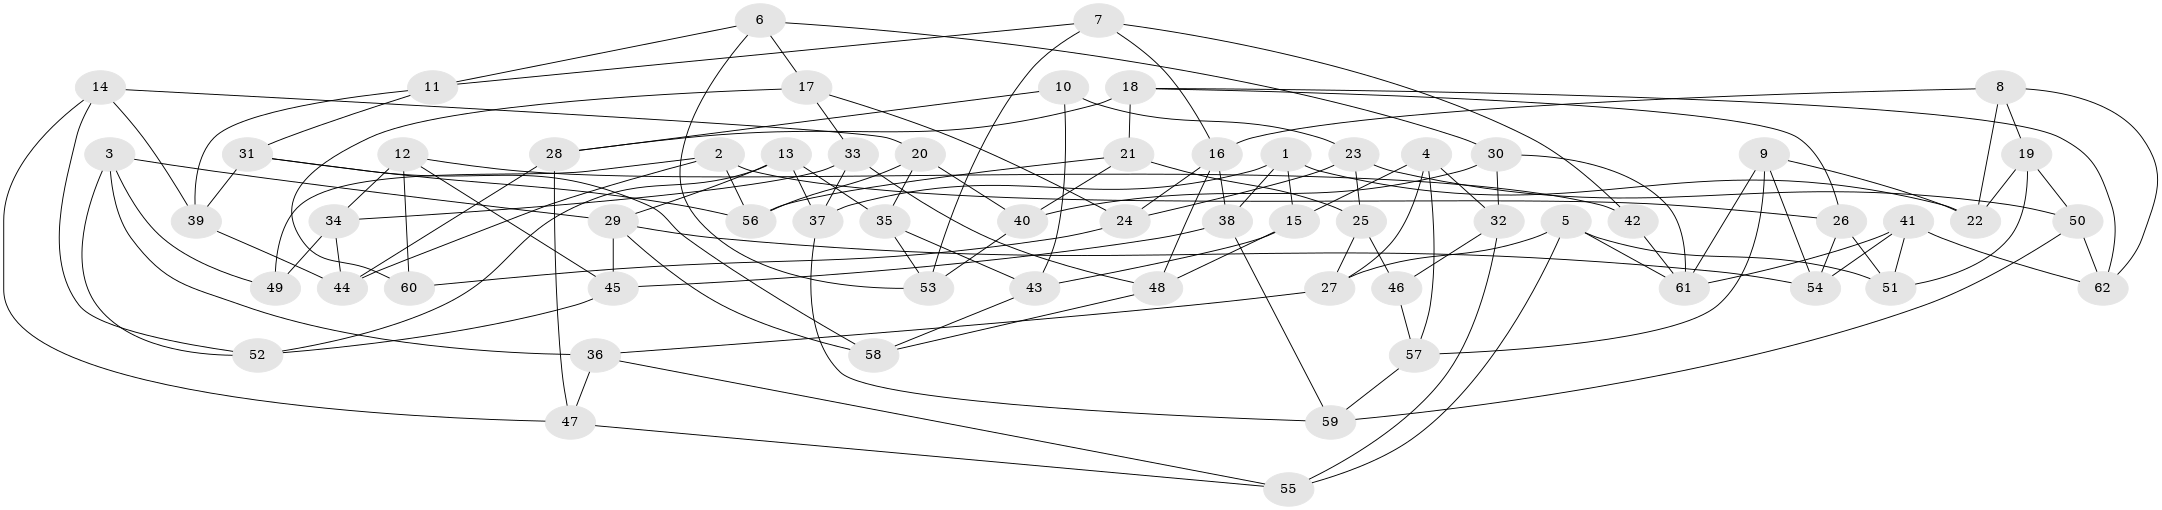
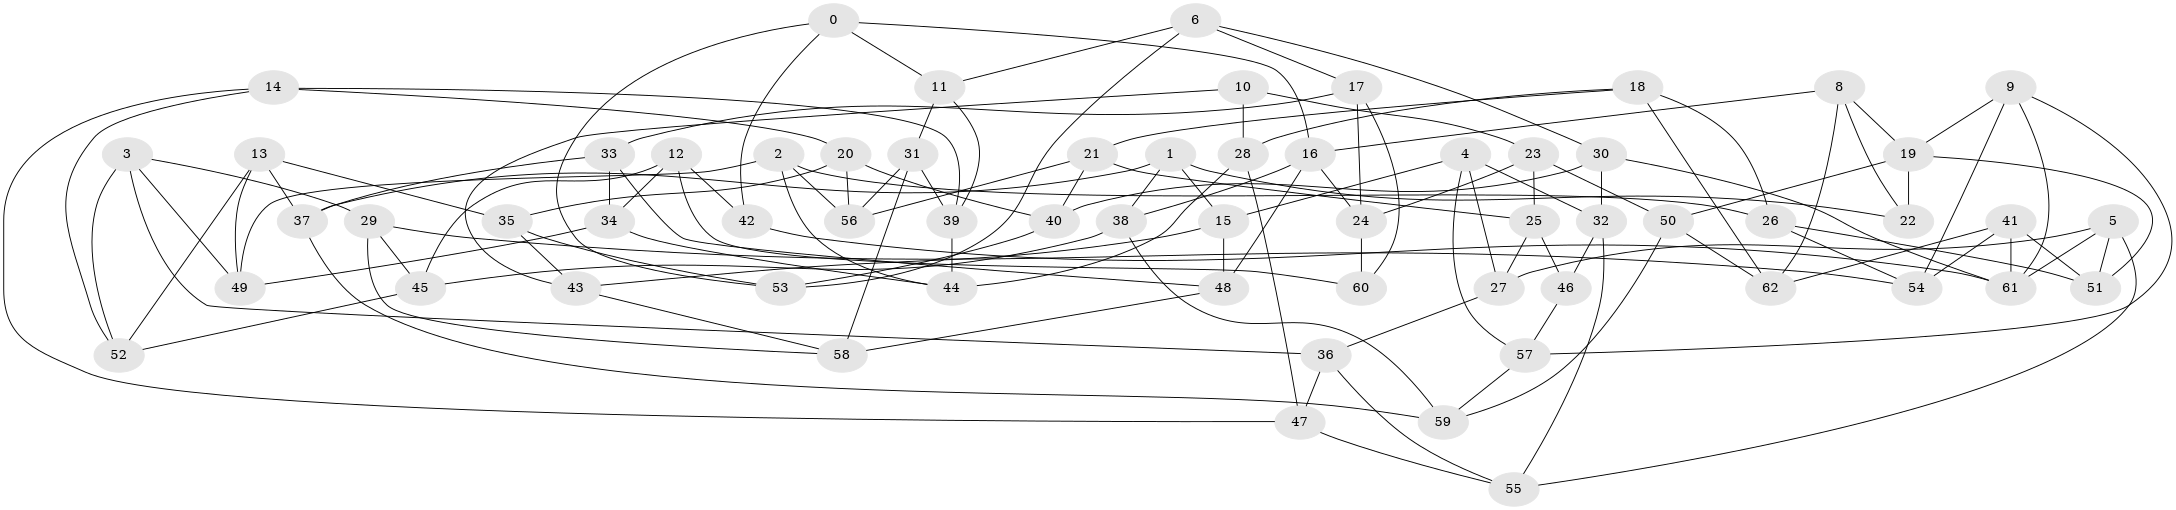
(1099, 20) -> (834, 20)
(1873, 182) -> (1960, 121)
(702, 191) -> (236, 220)
